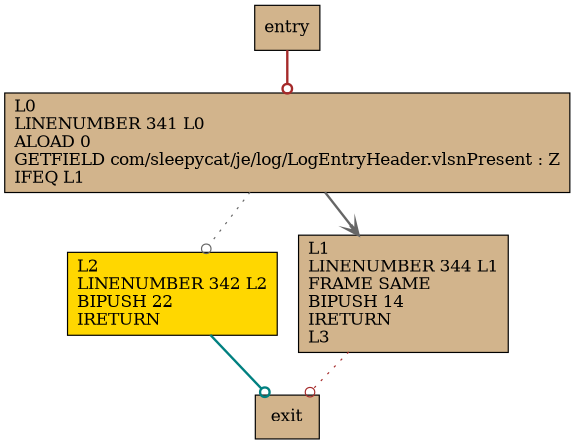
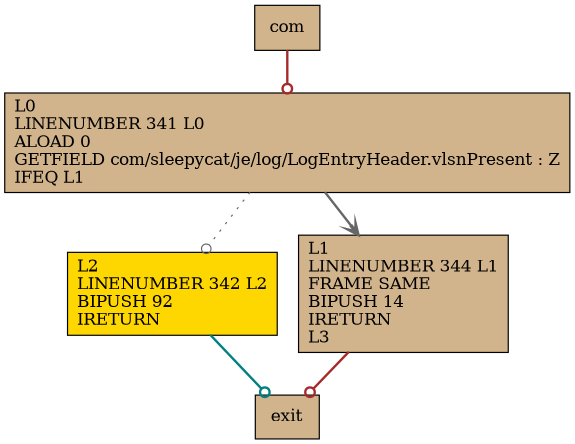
(287, 28) -> (287, 28)
(172, 294) -> (172, 294)
(331, 370) -> (331, 370)
